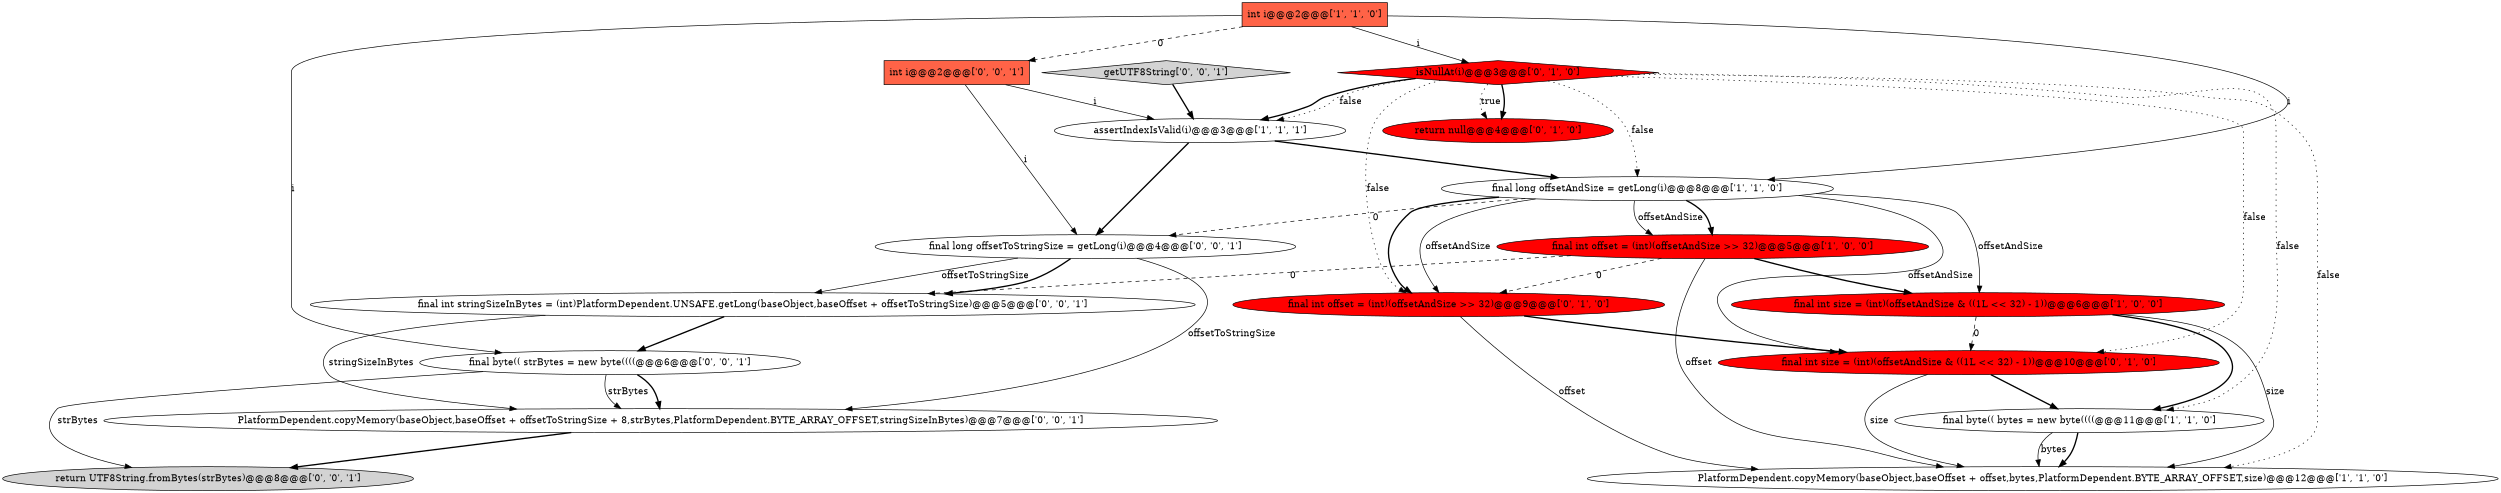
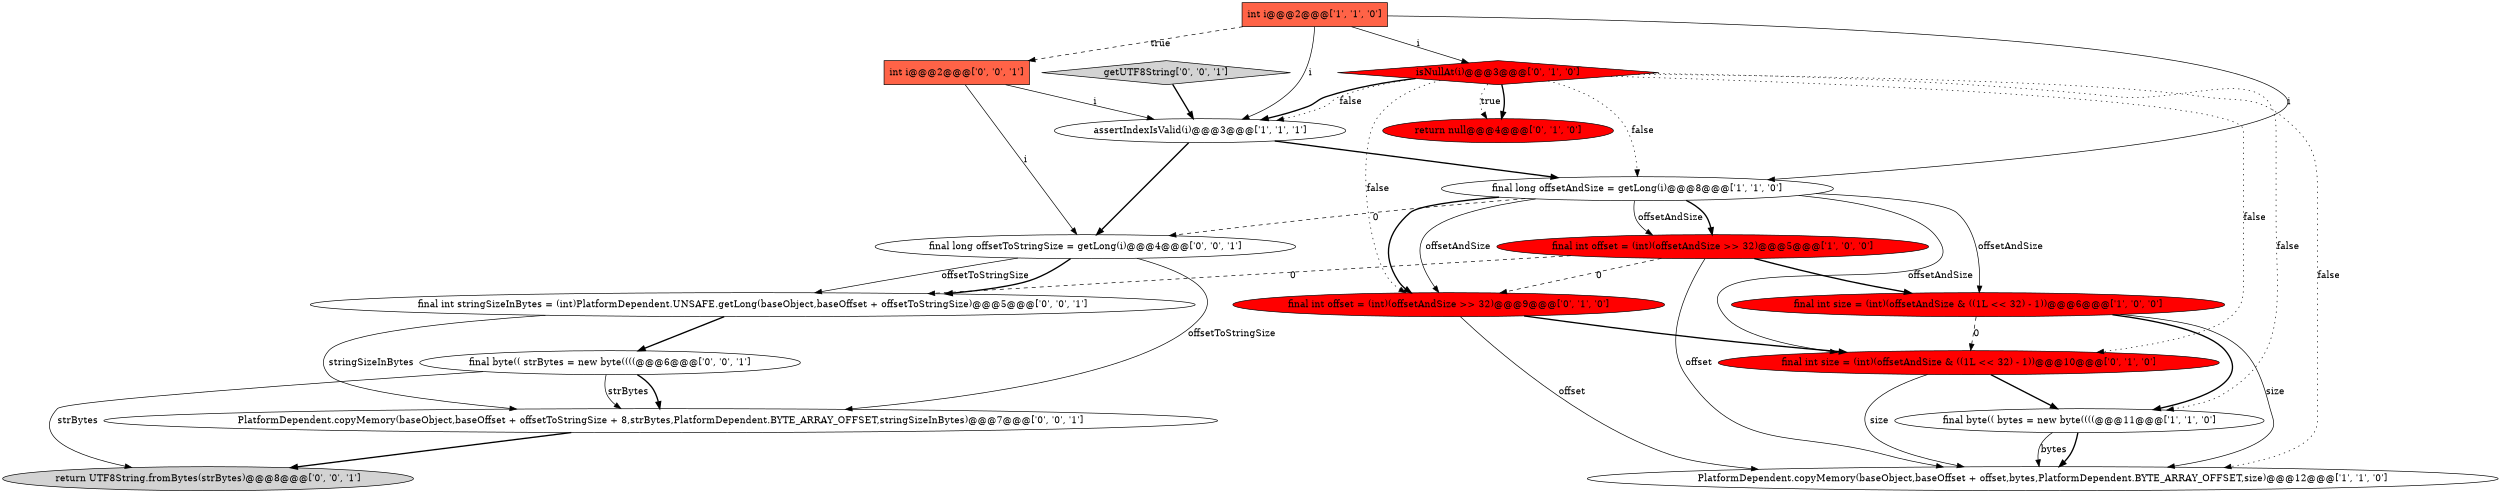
(541, 33) -> (1298, 83)
(1161, 44) -> (1161, 44)
